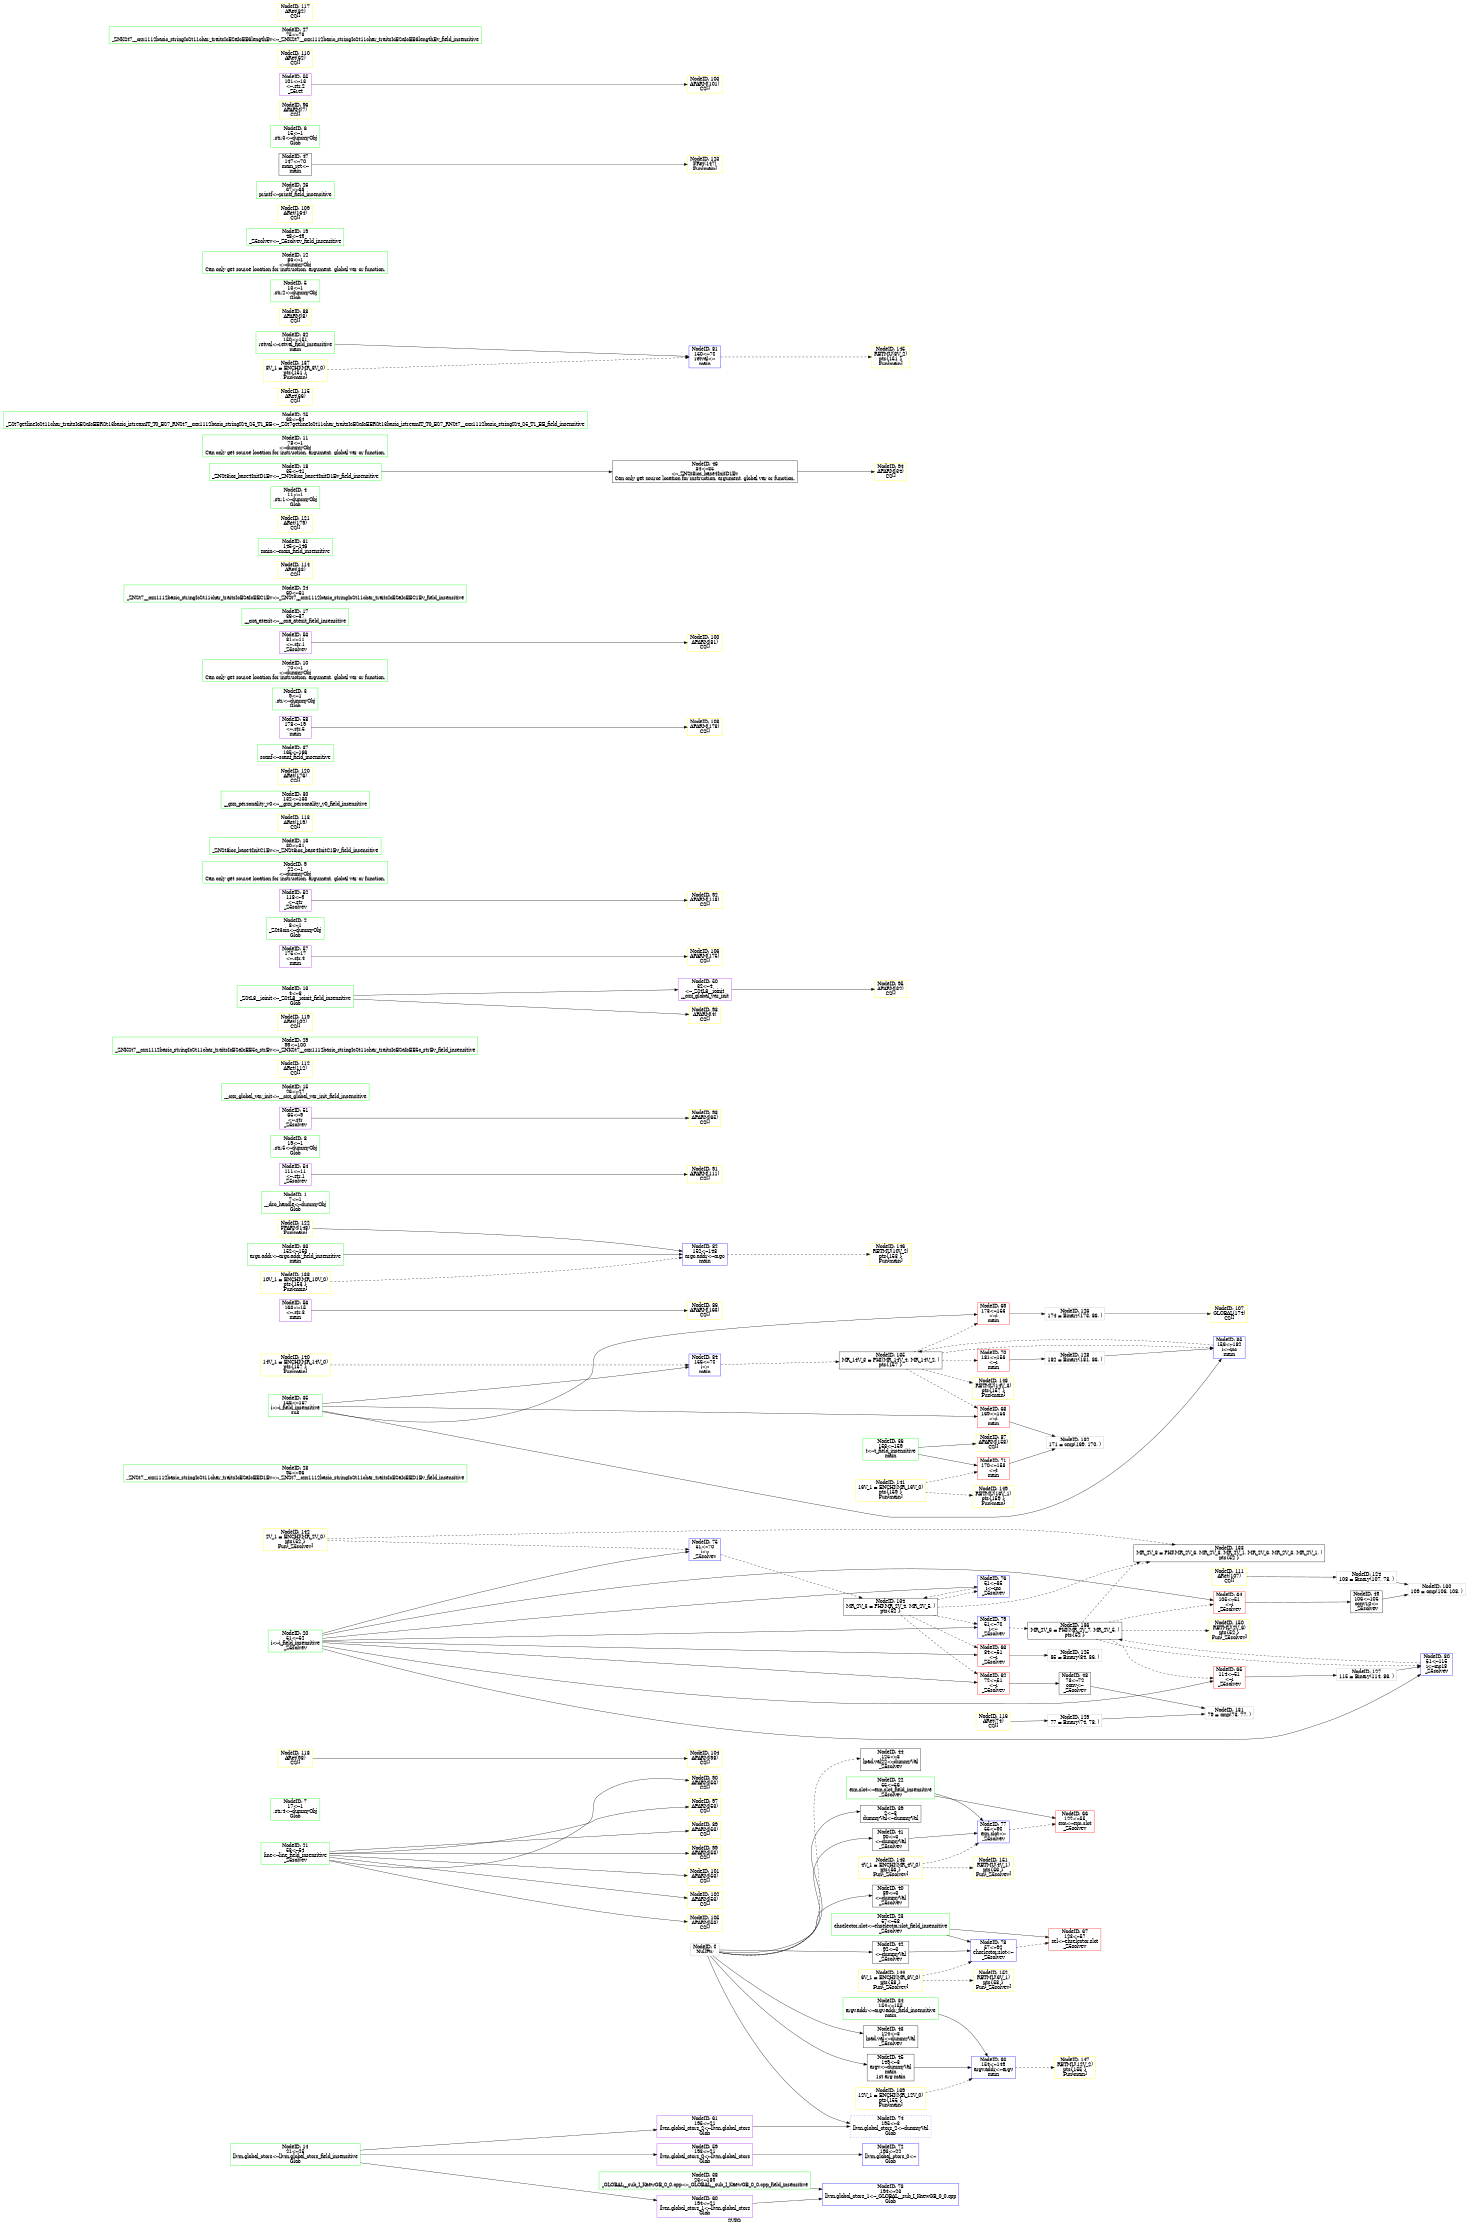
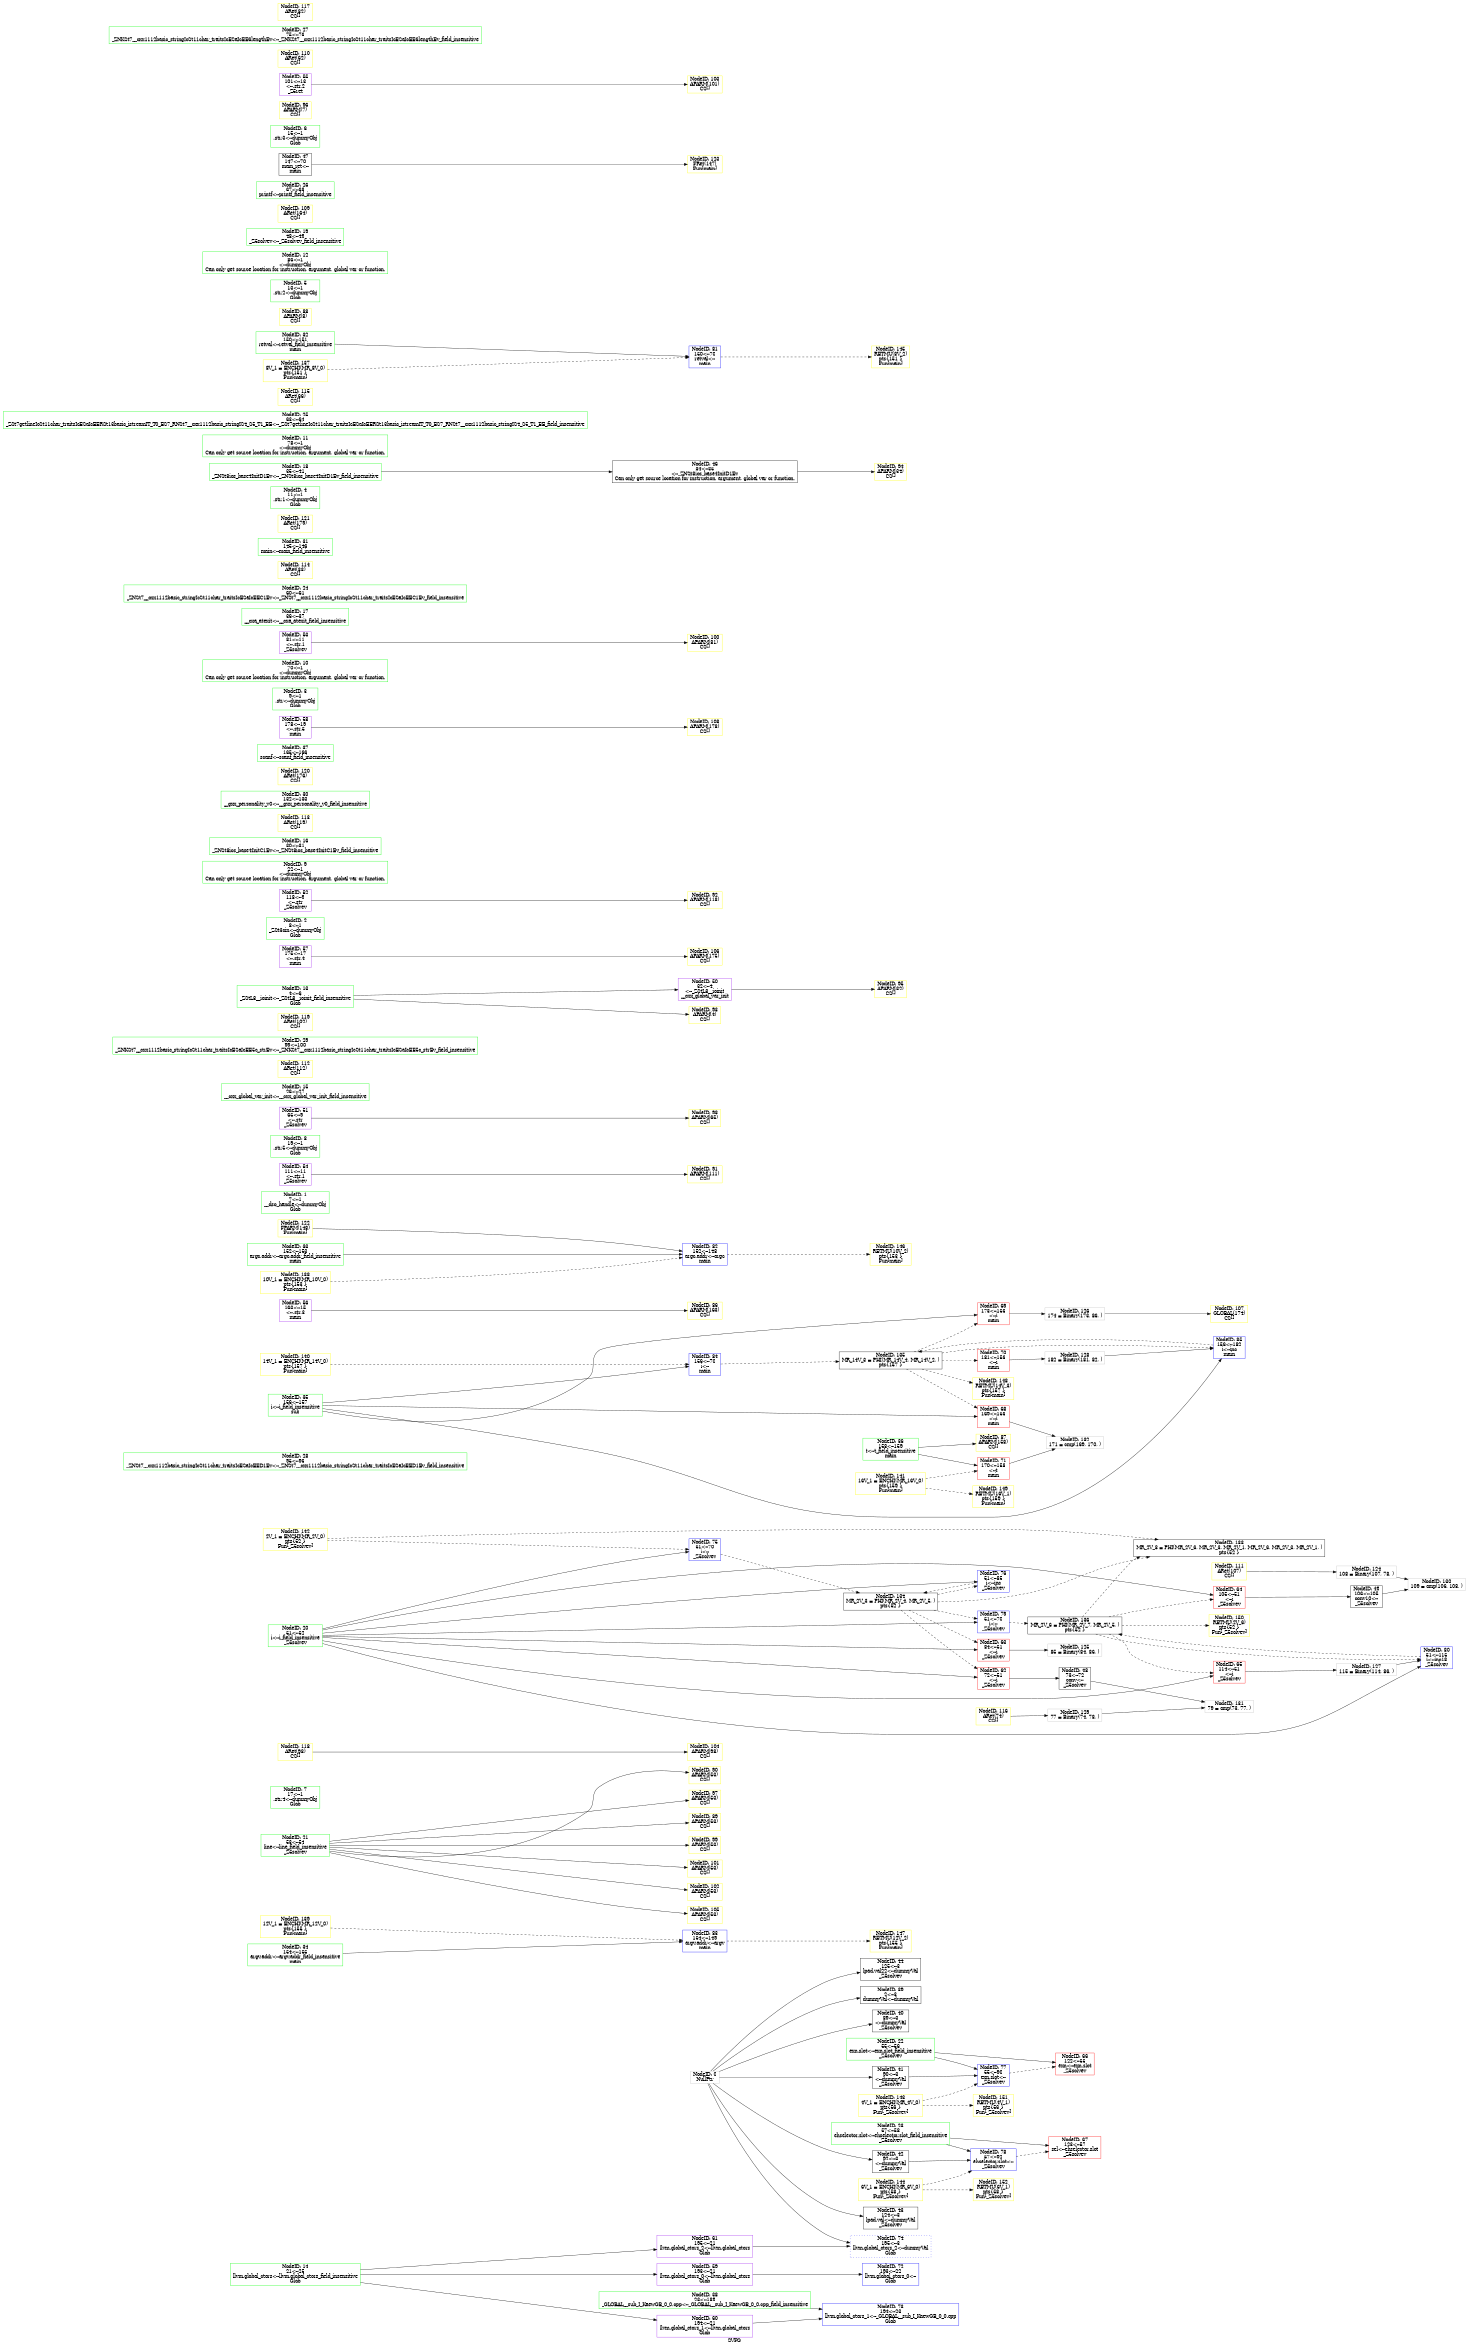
(1075, 1360) -> (1075, 1360)
(819, 1876) -> (777, 2011)
(891, 2068) -> none
